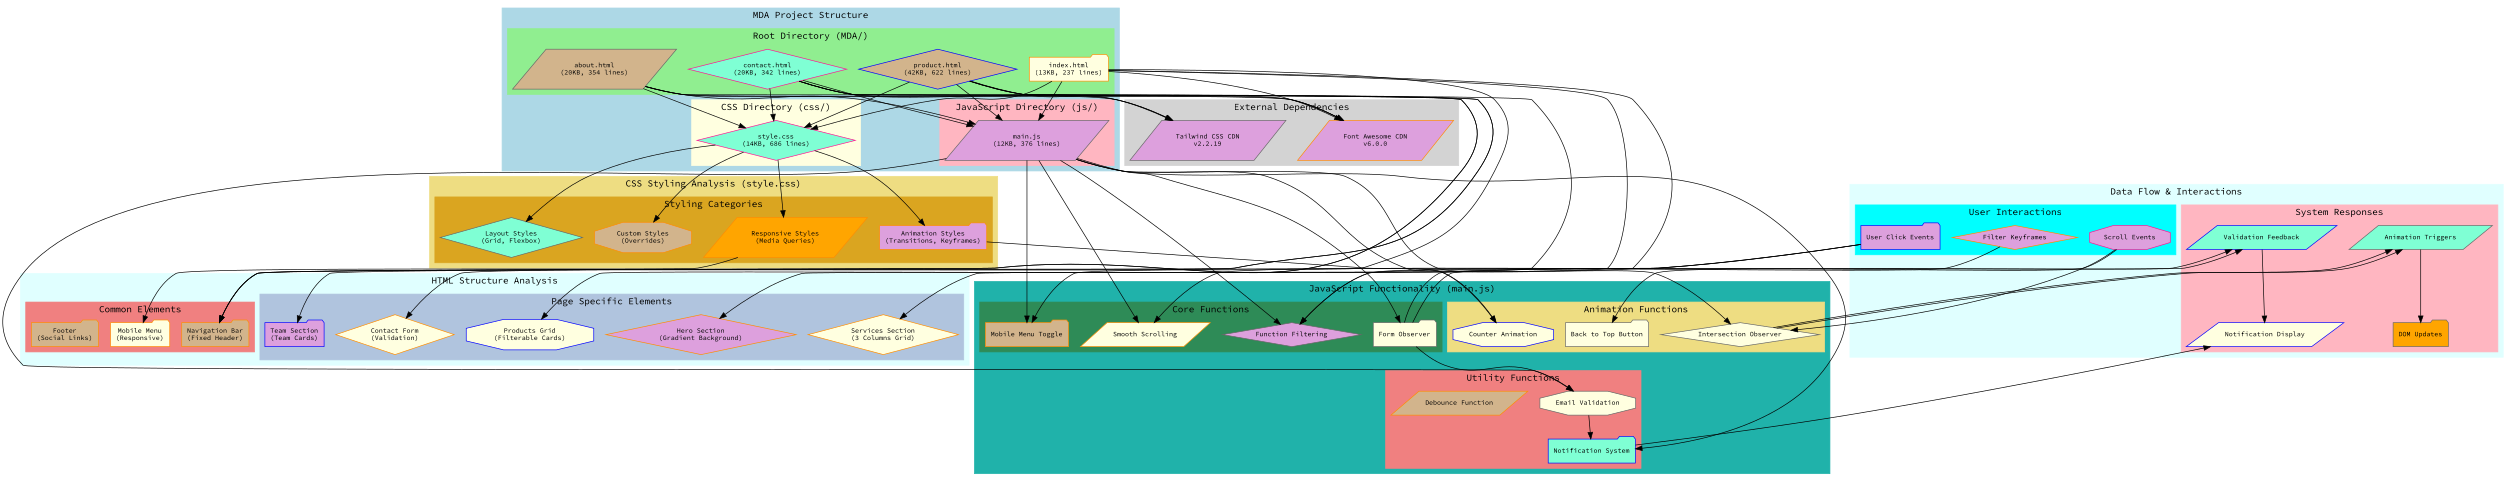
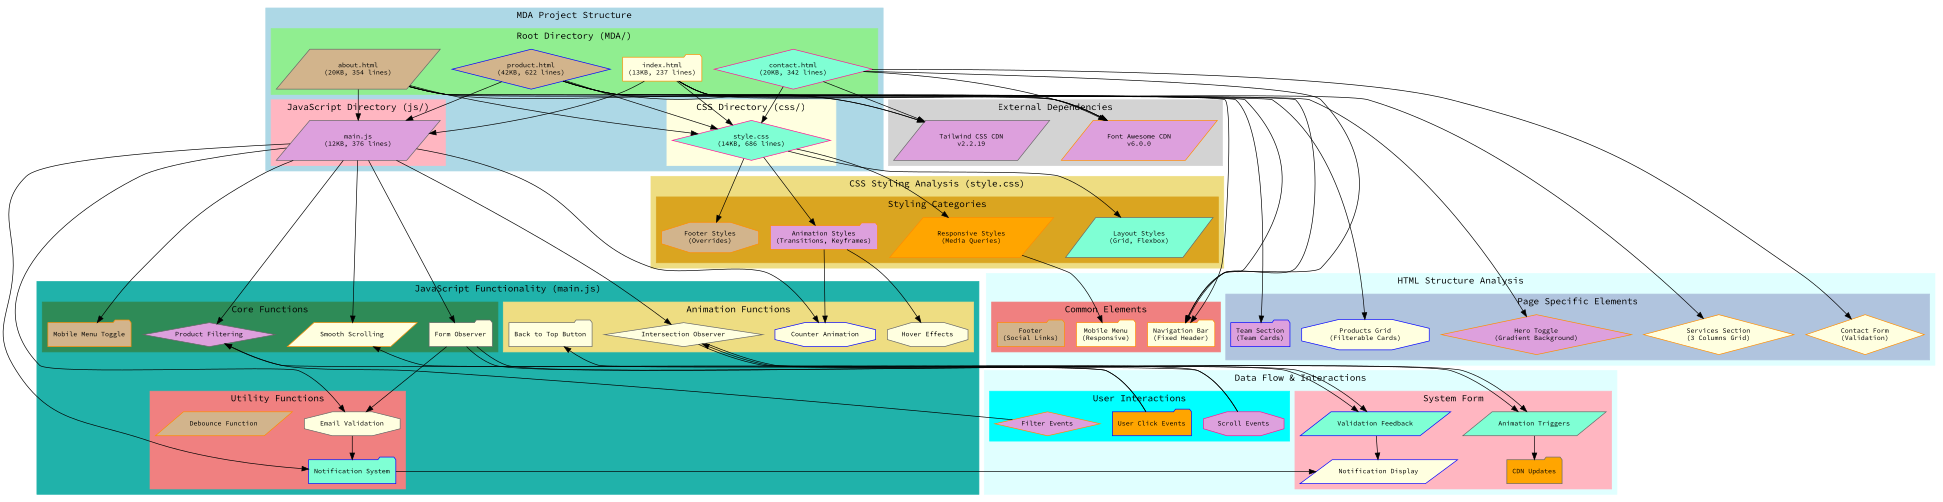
none -> (929, 95)
(885, 103) -> none
(2340, 213) -> (1453, 399)
(511, 238) -> (1139, 238)
(643, 238) -> (710, 238)
(1900, 238) -> (1152, 424)
(2015, 238) -> (1047, 424)
(1439, 268) -> none
(215, 335) -> (1181, 335)
(701, 335) -> (1536, 335)
none -> (928, 335)
(1292, 335) -> (209, 335)
(2421, 335) -> (1534, 472)
